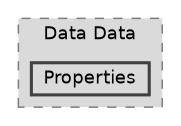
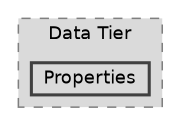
(90, 34) -> (90, 34)
